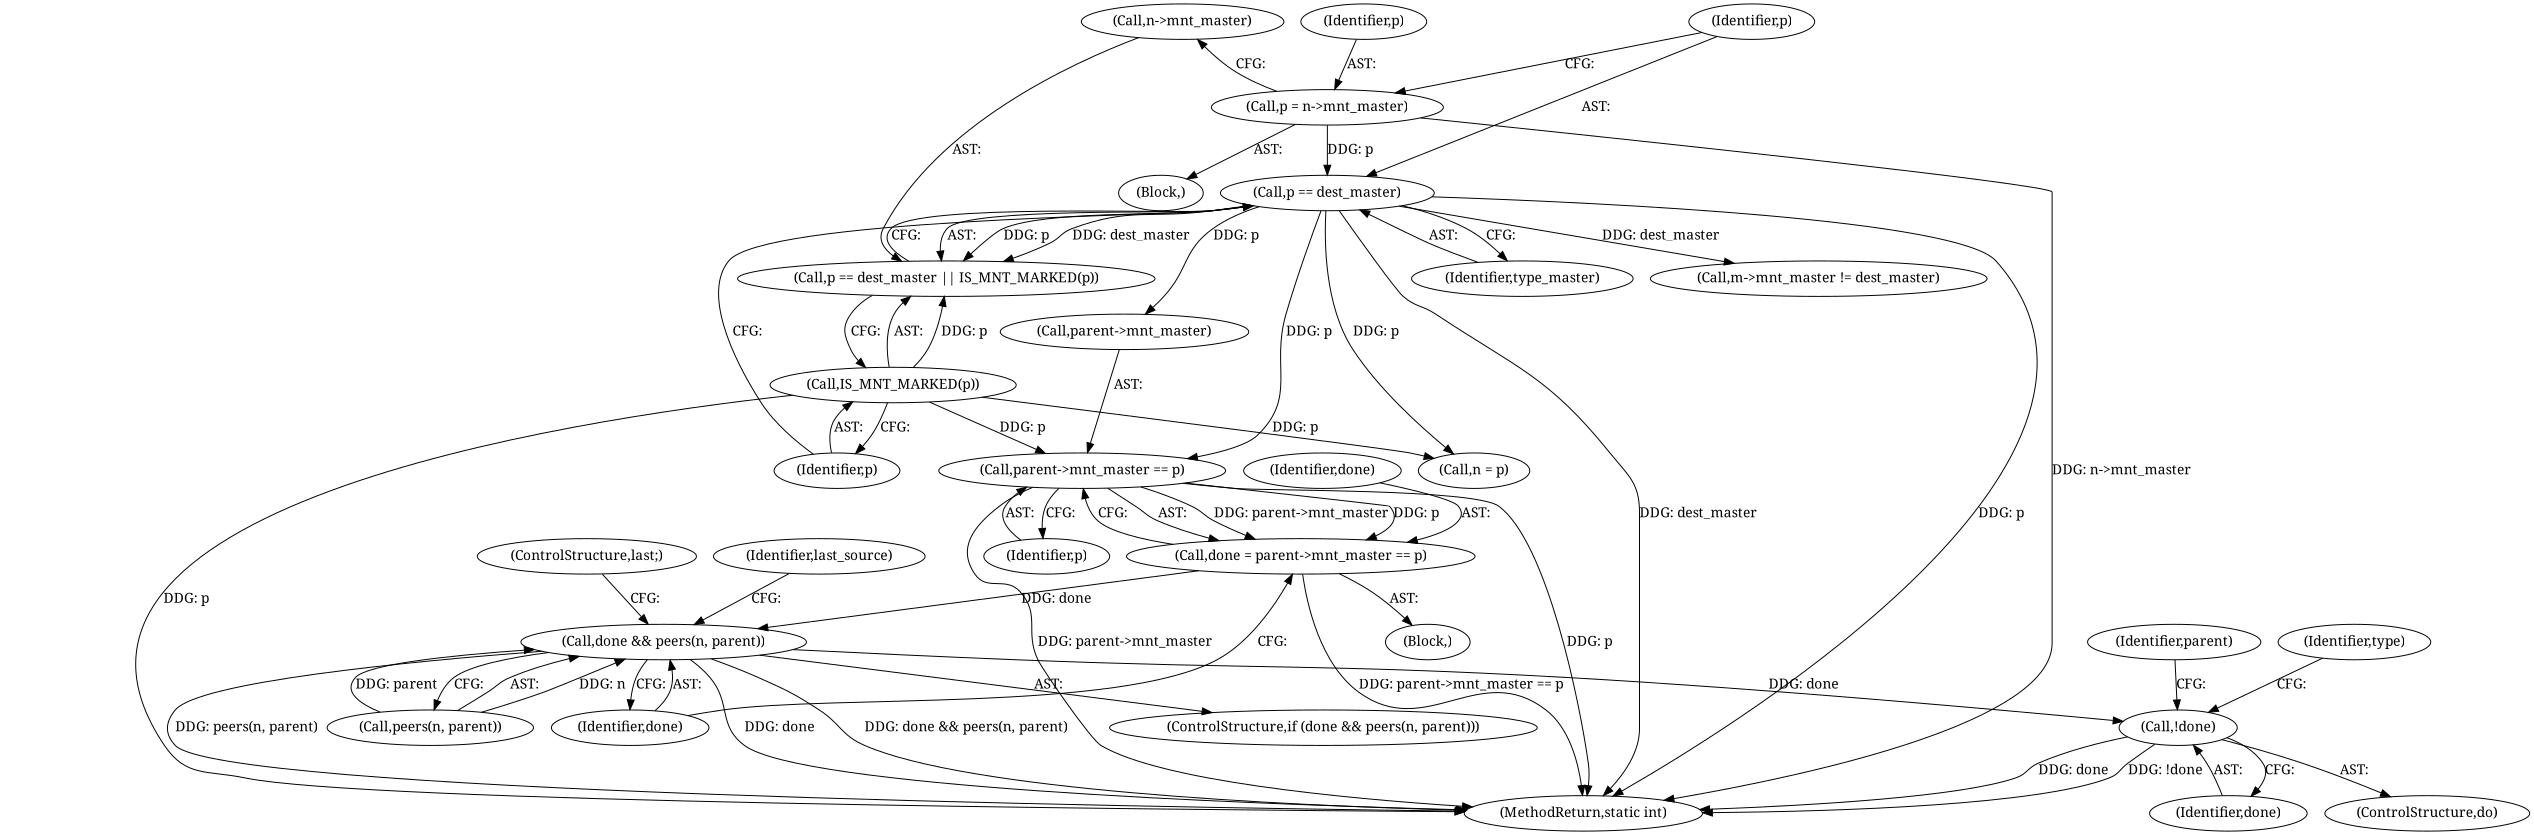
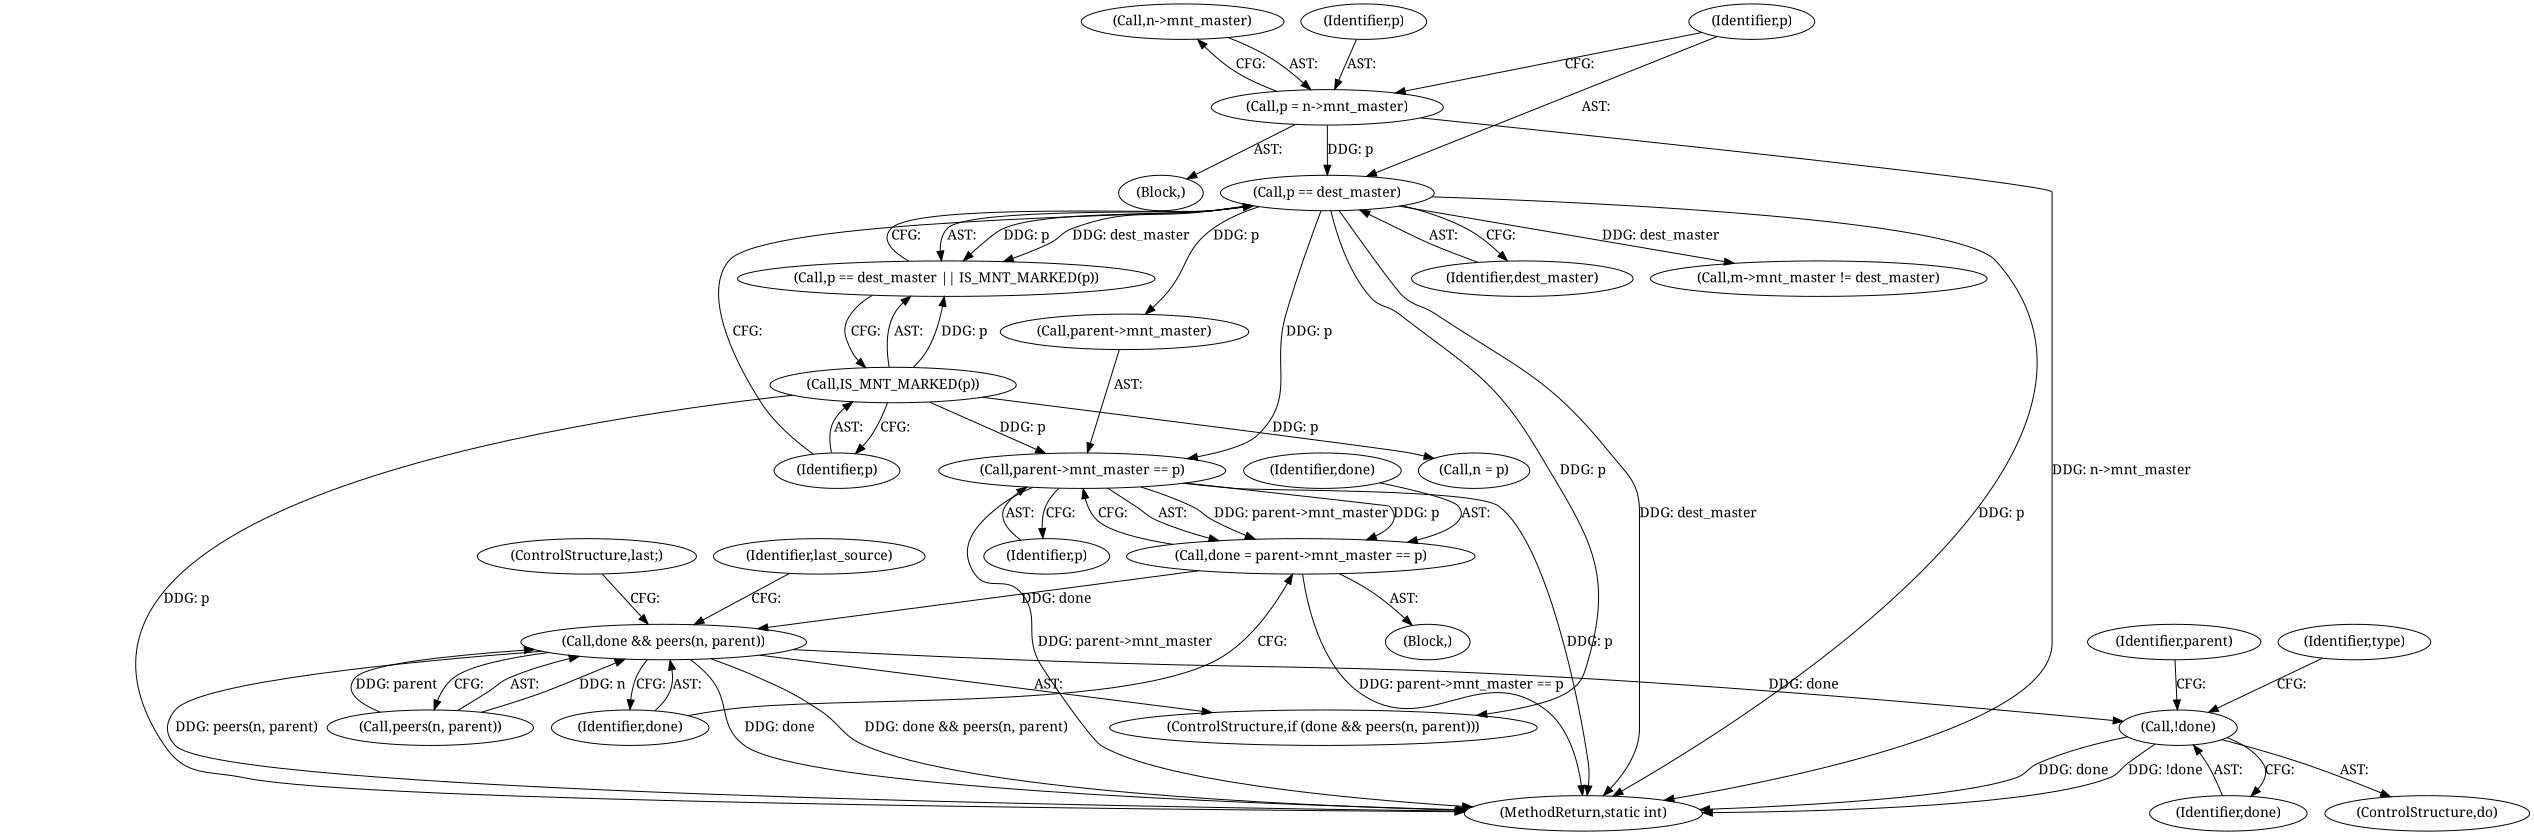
(981, 121) -> (1268, 56)
(1522, 279) -> (1522, 279)
(1351, 346) -> (1543, 460)
